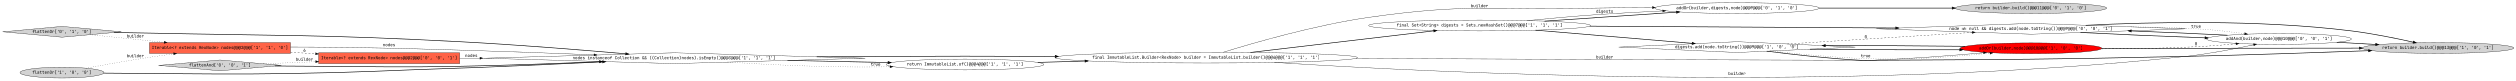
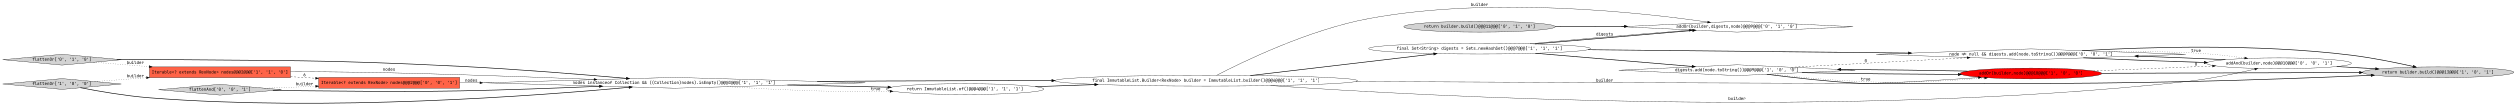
(1737, 8) -> (1737, 27)
(1886, 8) -> (1590, 26)
(62, 73) -> (62, 84)
